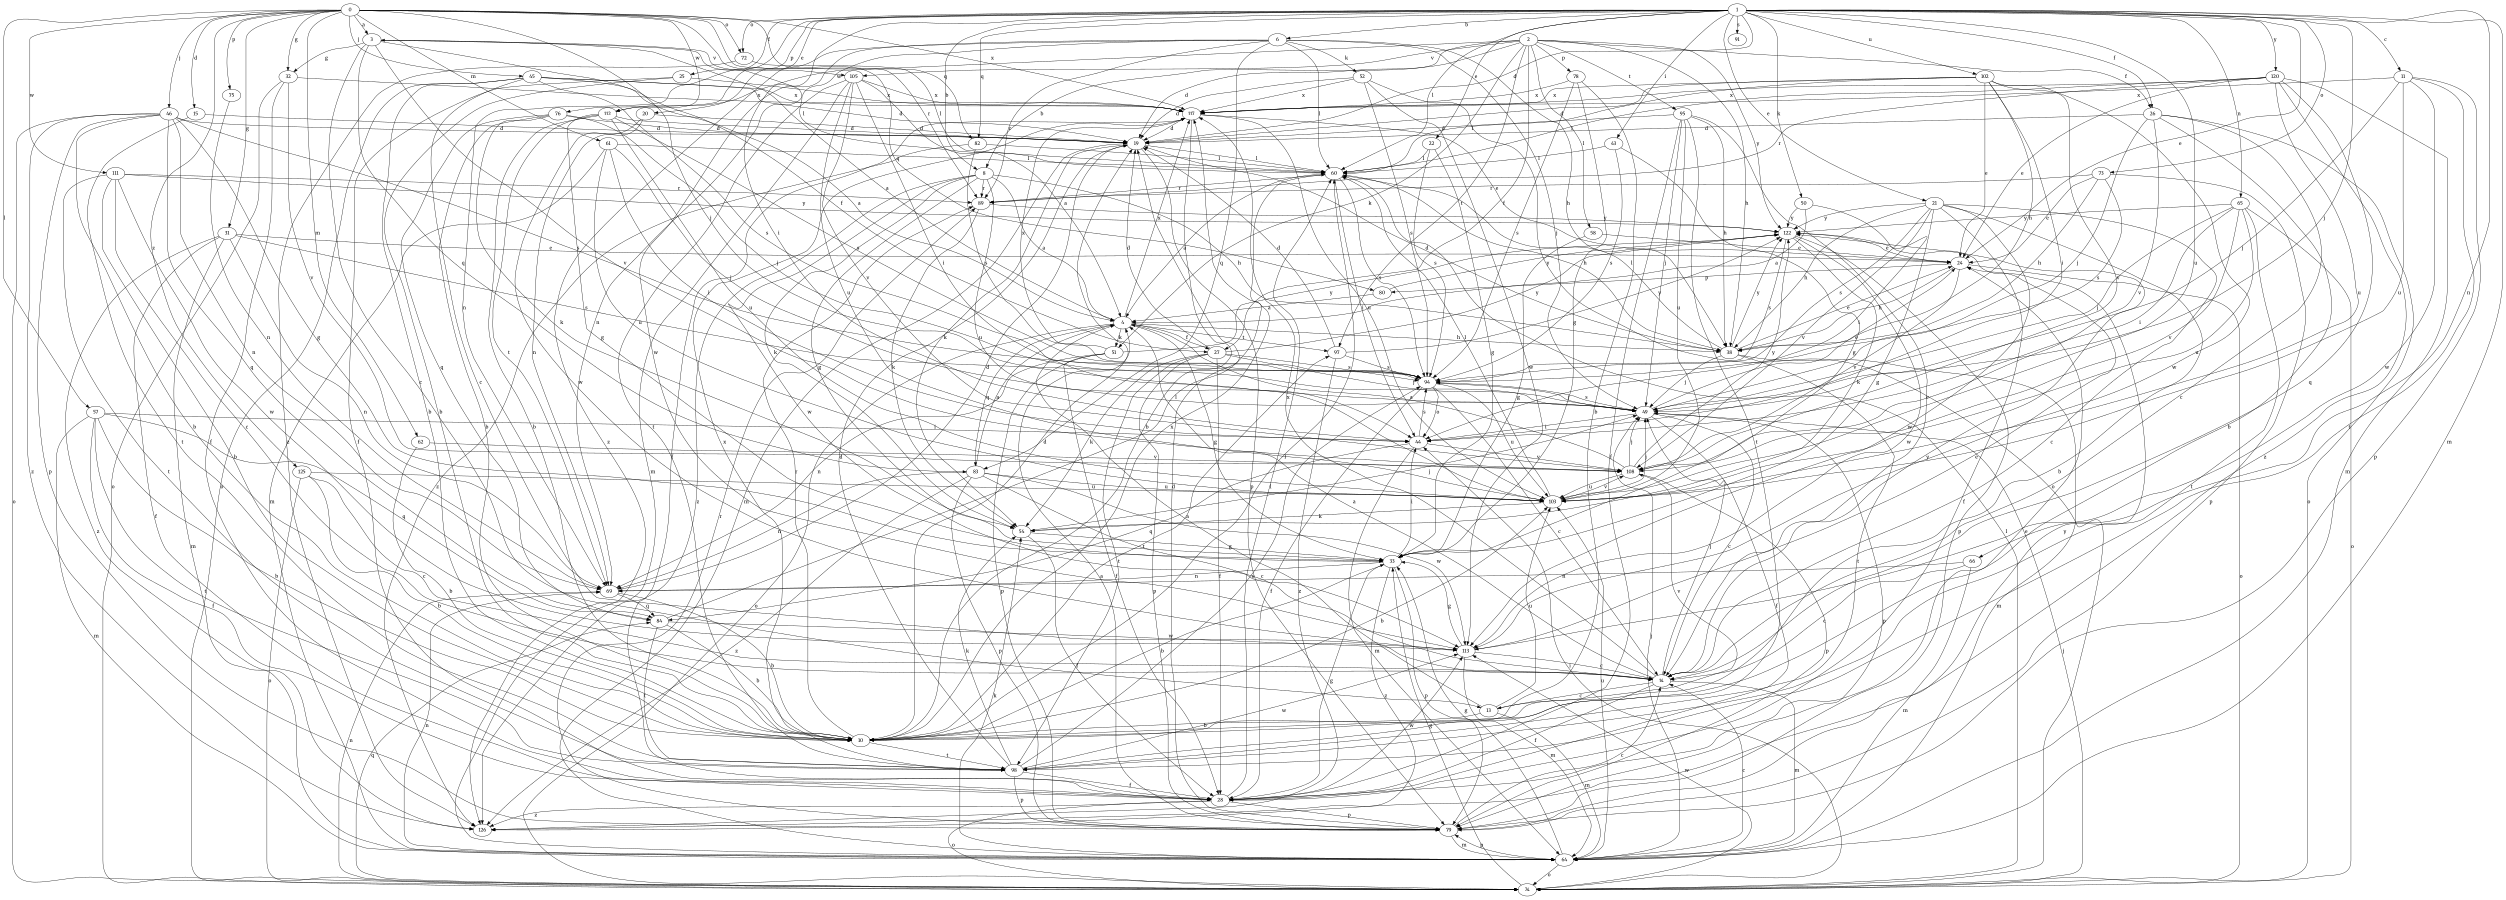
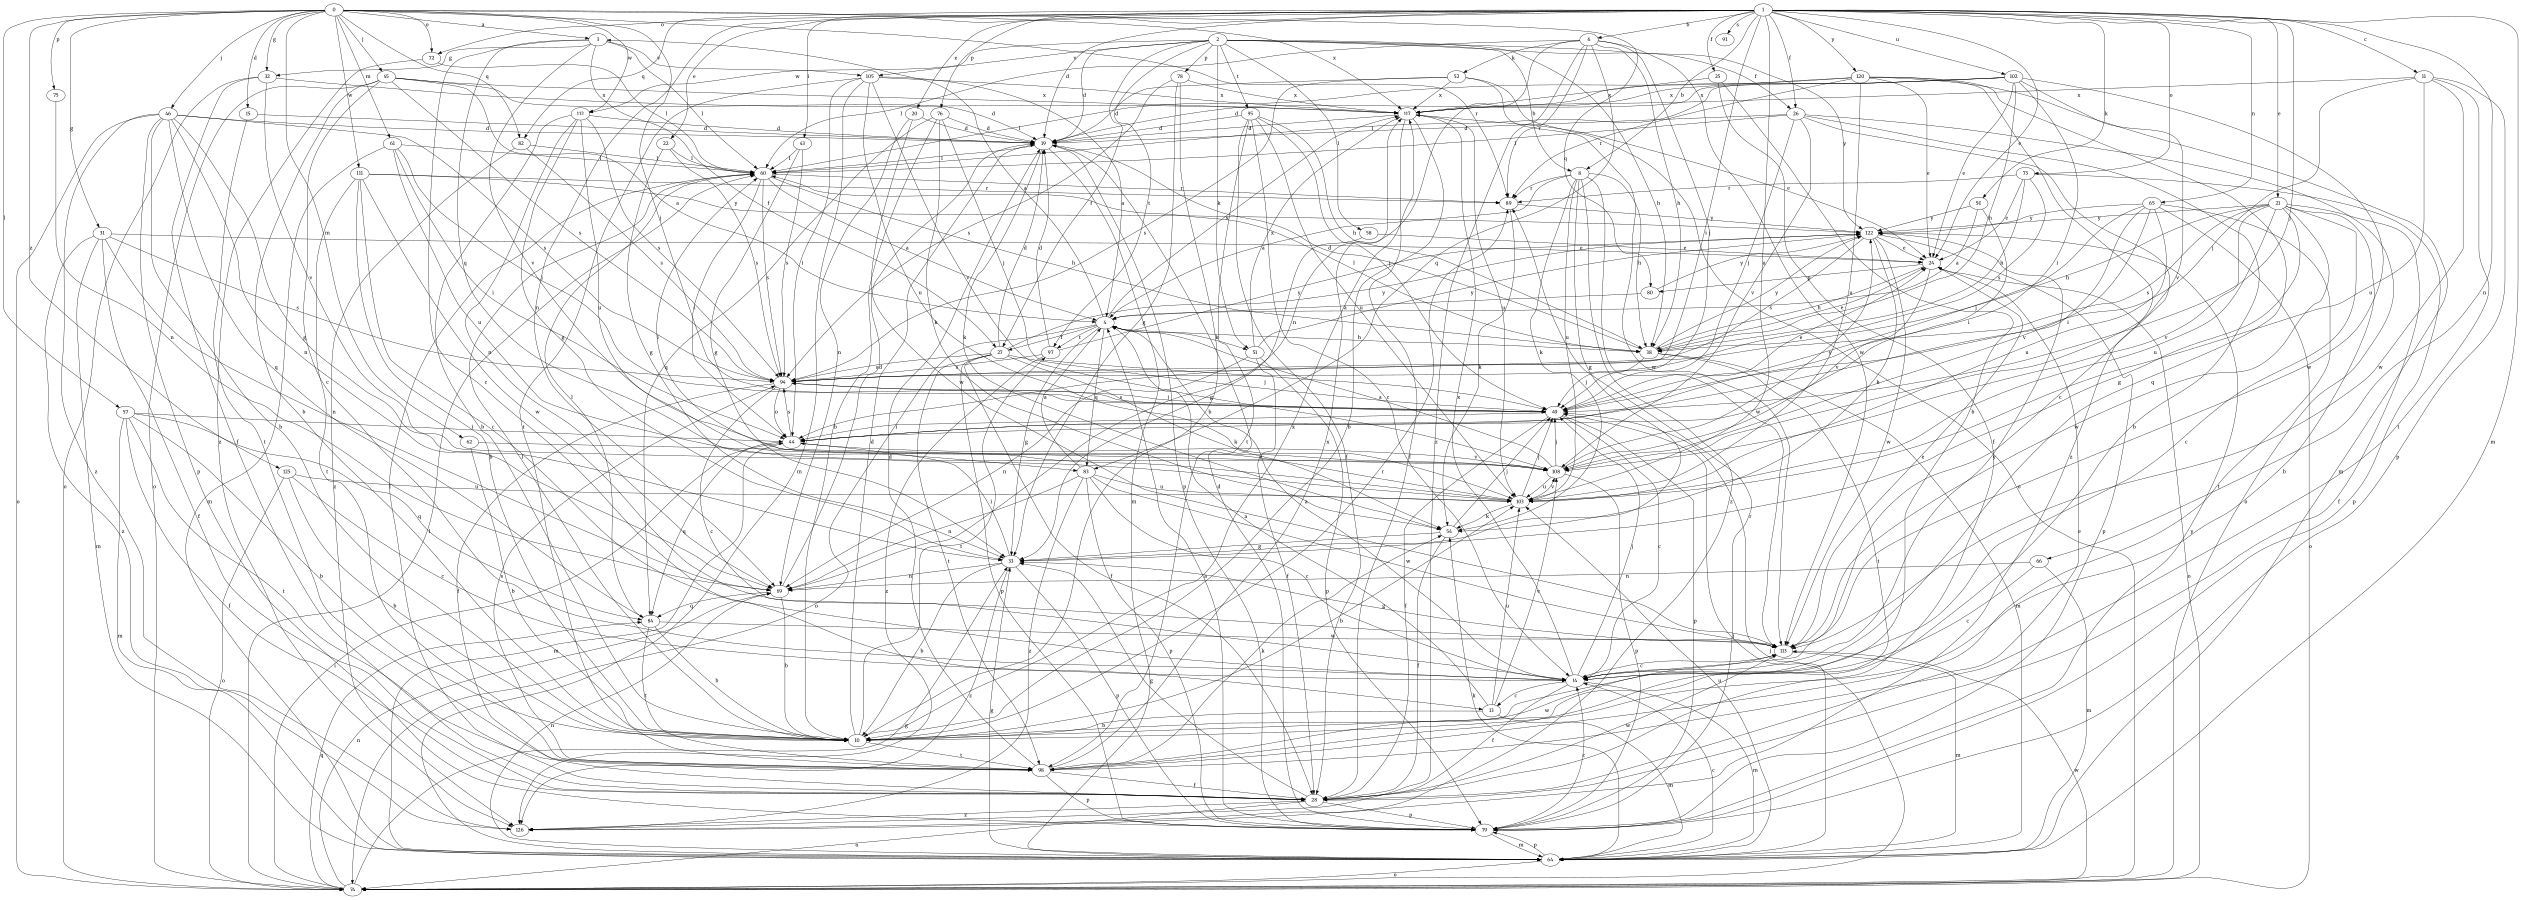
(1475, 49) -> (1282, 153)
(509, 353) -> (490, 353)
(1498, 424) -> (1941, 422)
